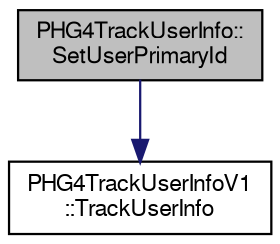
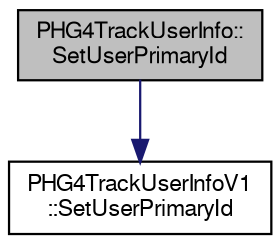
(140, 198) -> (140, 198)
